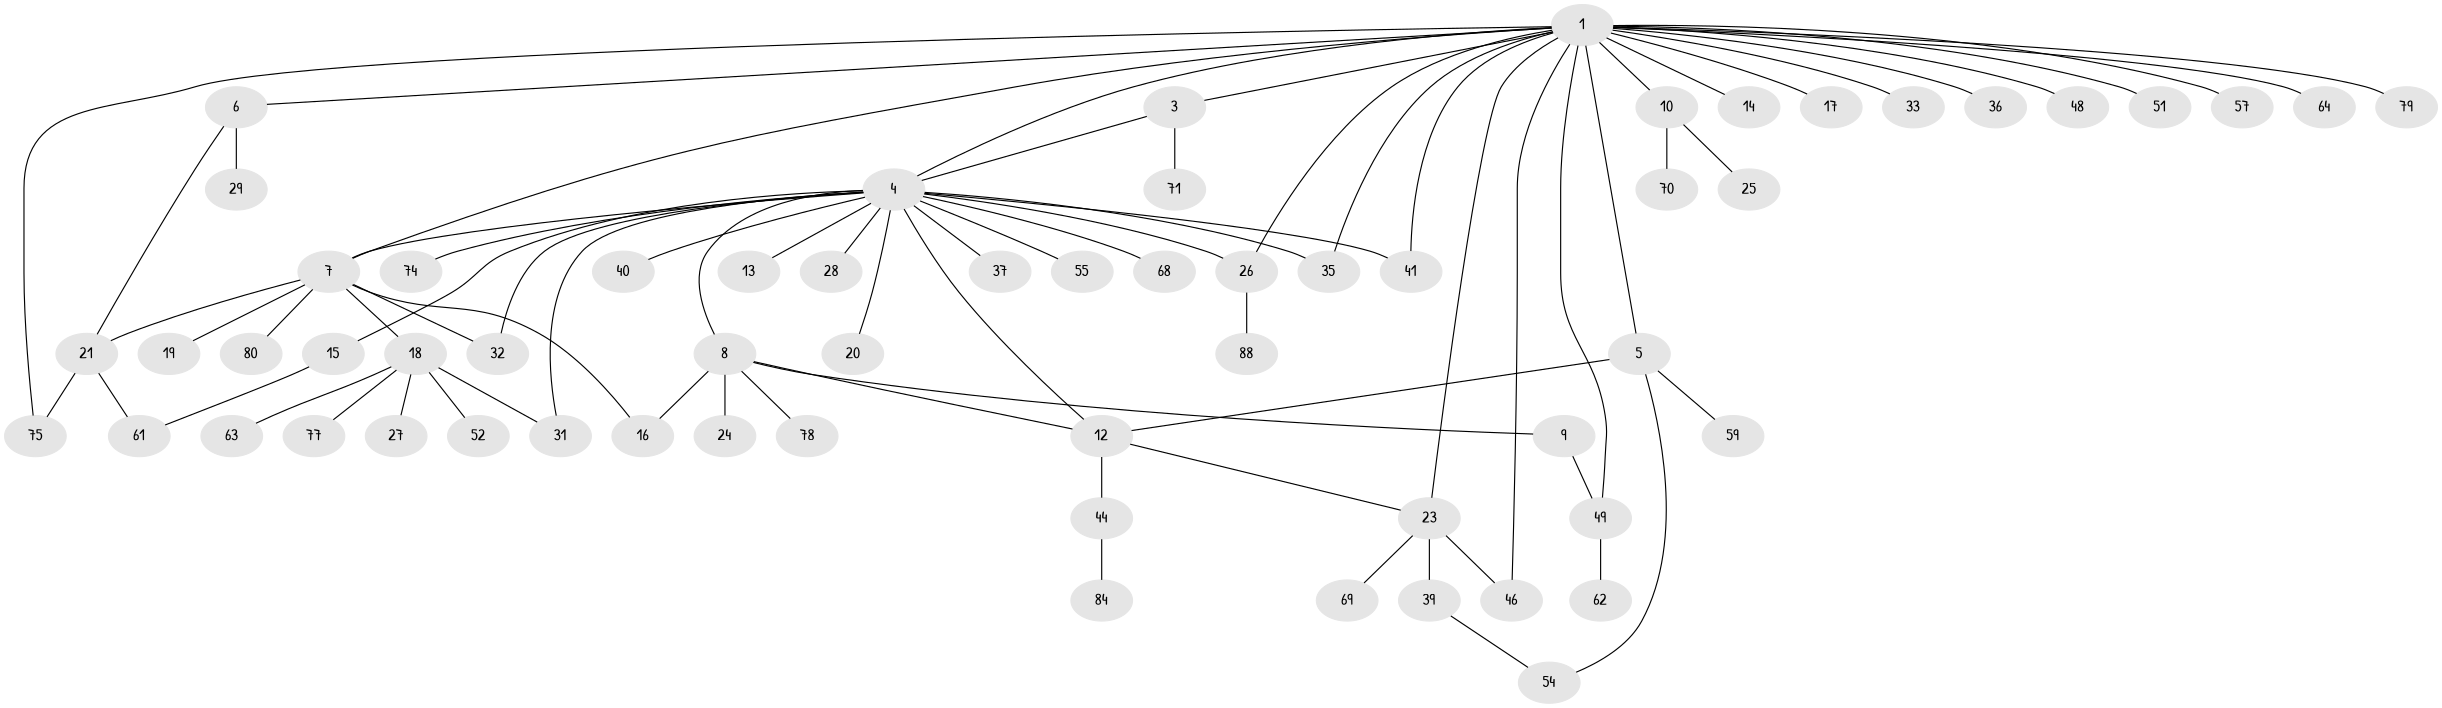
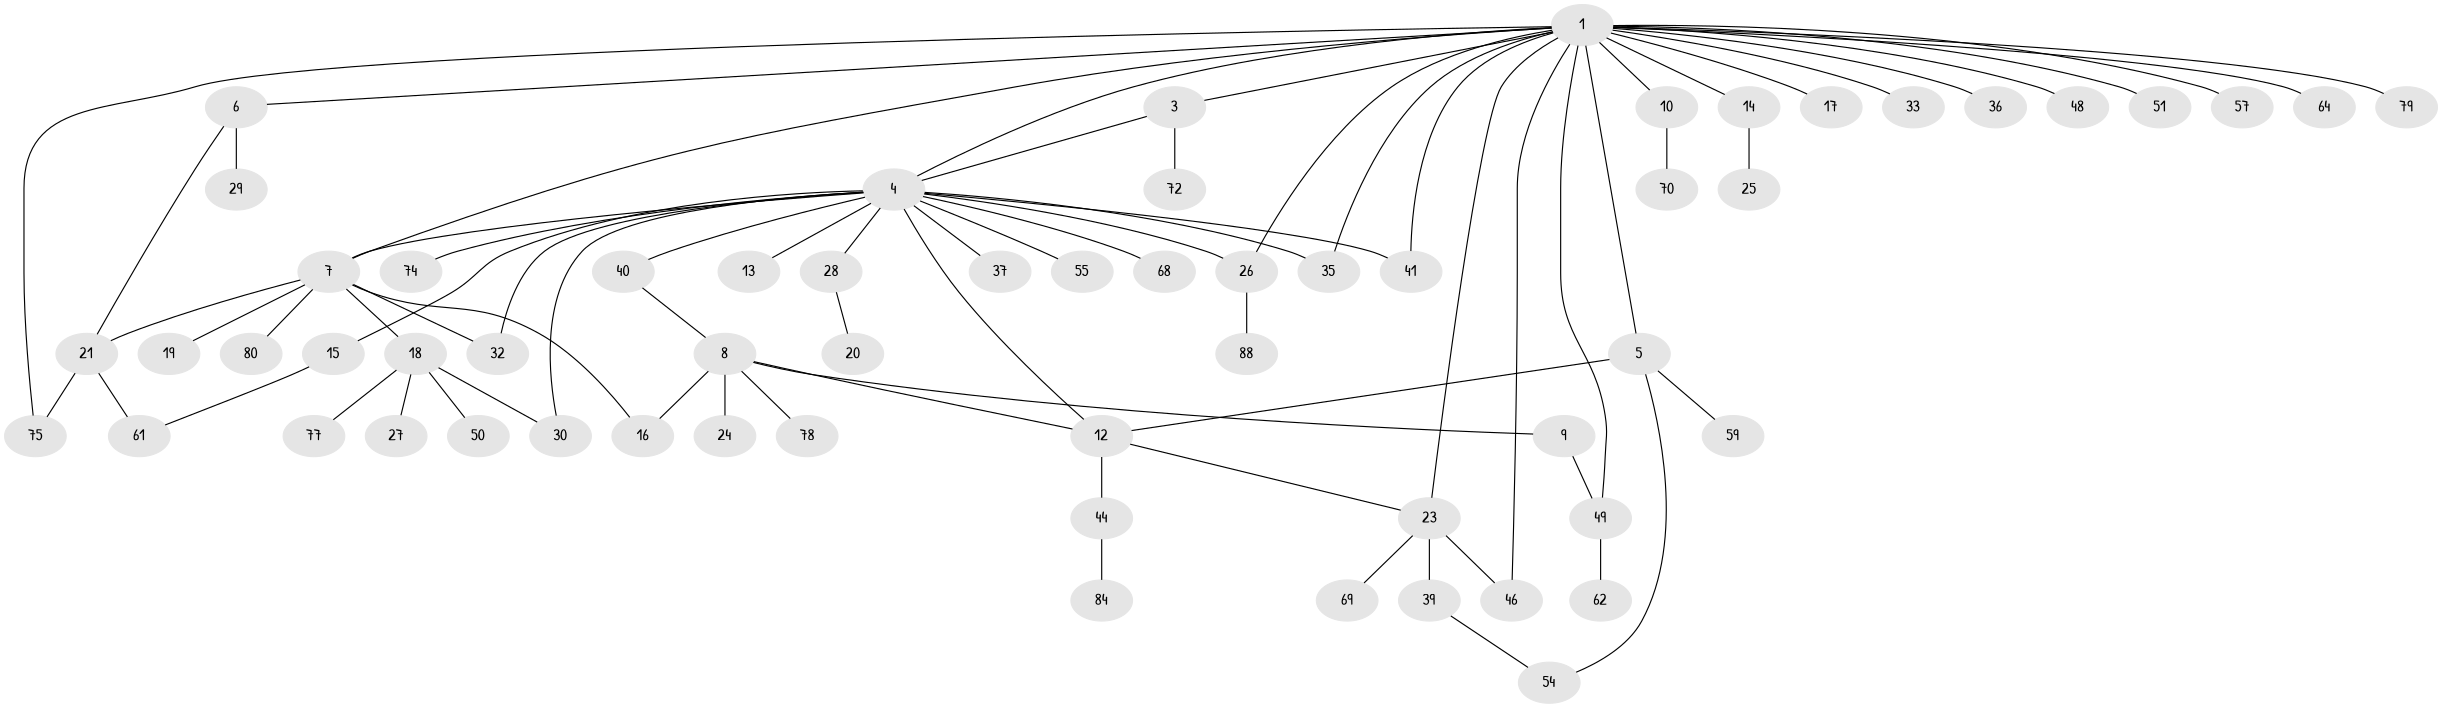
(1708, 148) -> (1749, 149)
(1175, 190) -> (1175, 190)
(744, 220) -> (674, 313)
(877, 273) -> (842, 313)
(232, 436) -> none
(478, 436) -> (478, 436)
(561, 436) -> (561, 436)
